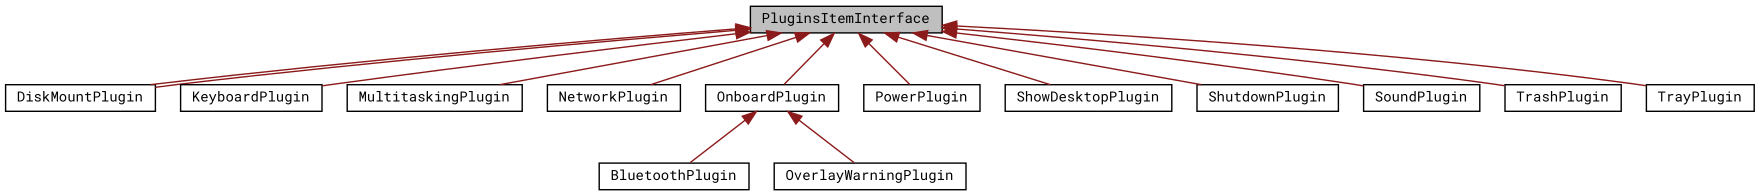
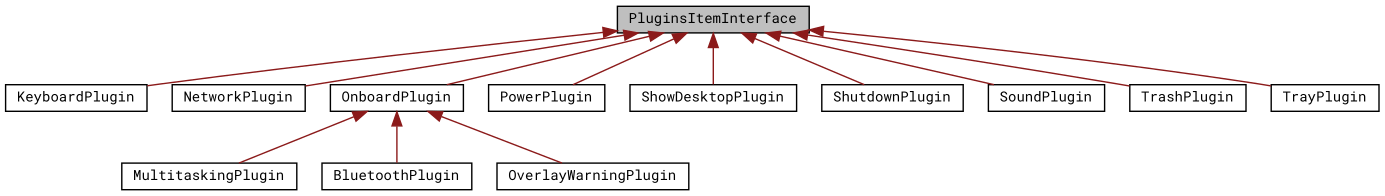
(633, 60) -> (296, 140)
(80, 98) -> none
